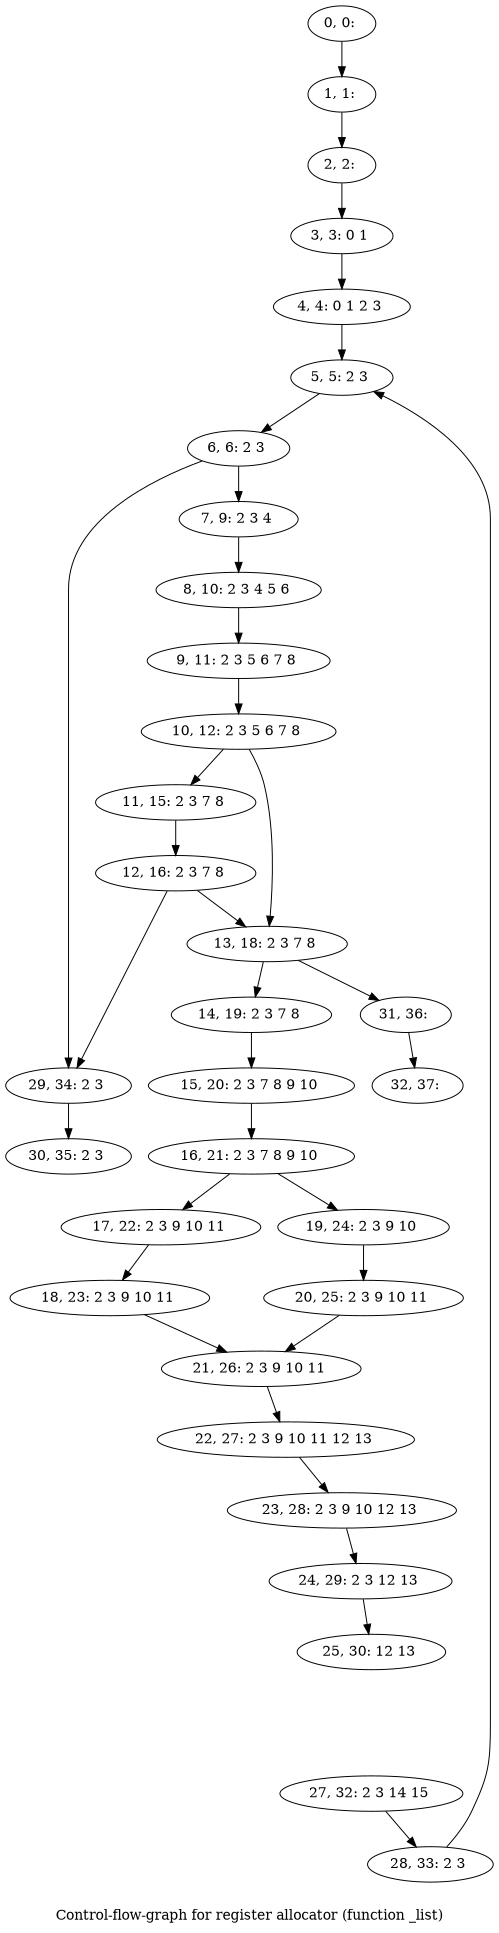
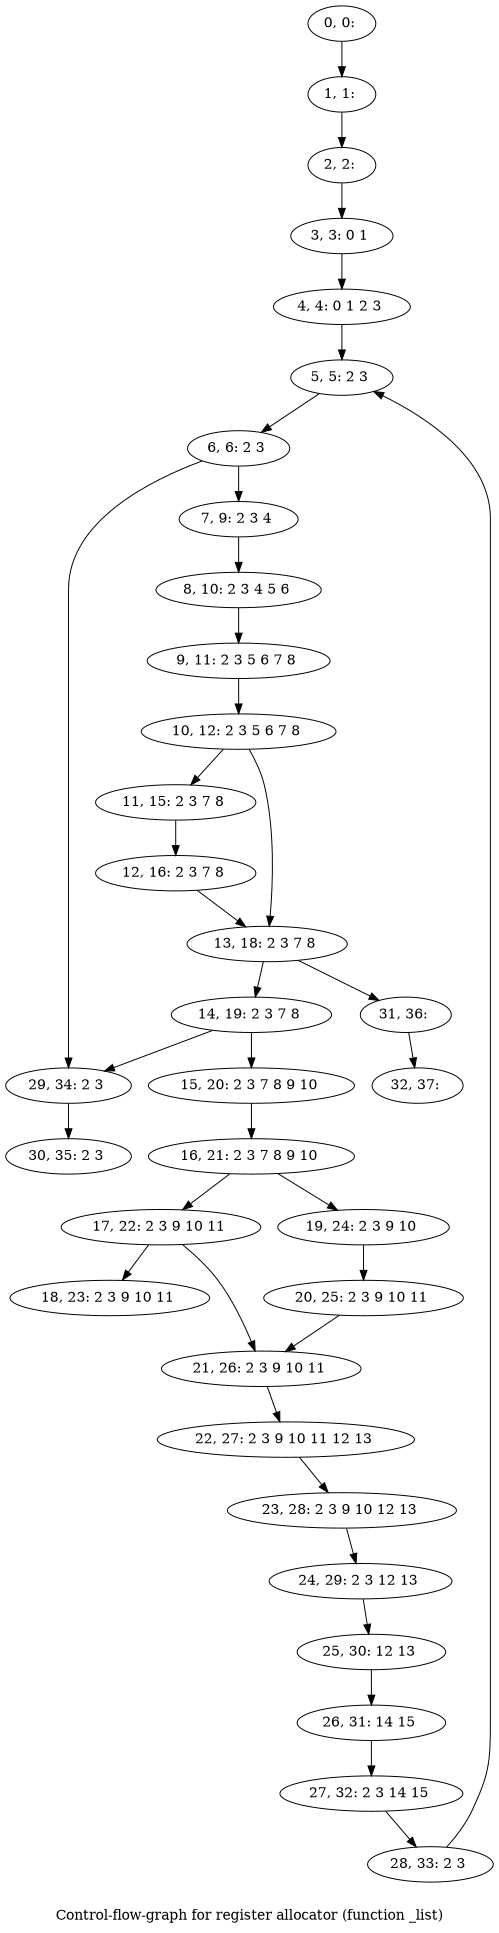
(124, 975) -> (163, 1049)
(181, 1331) -> (224, 1288)
none -> (371, 1723)
